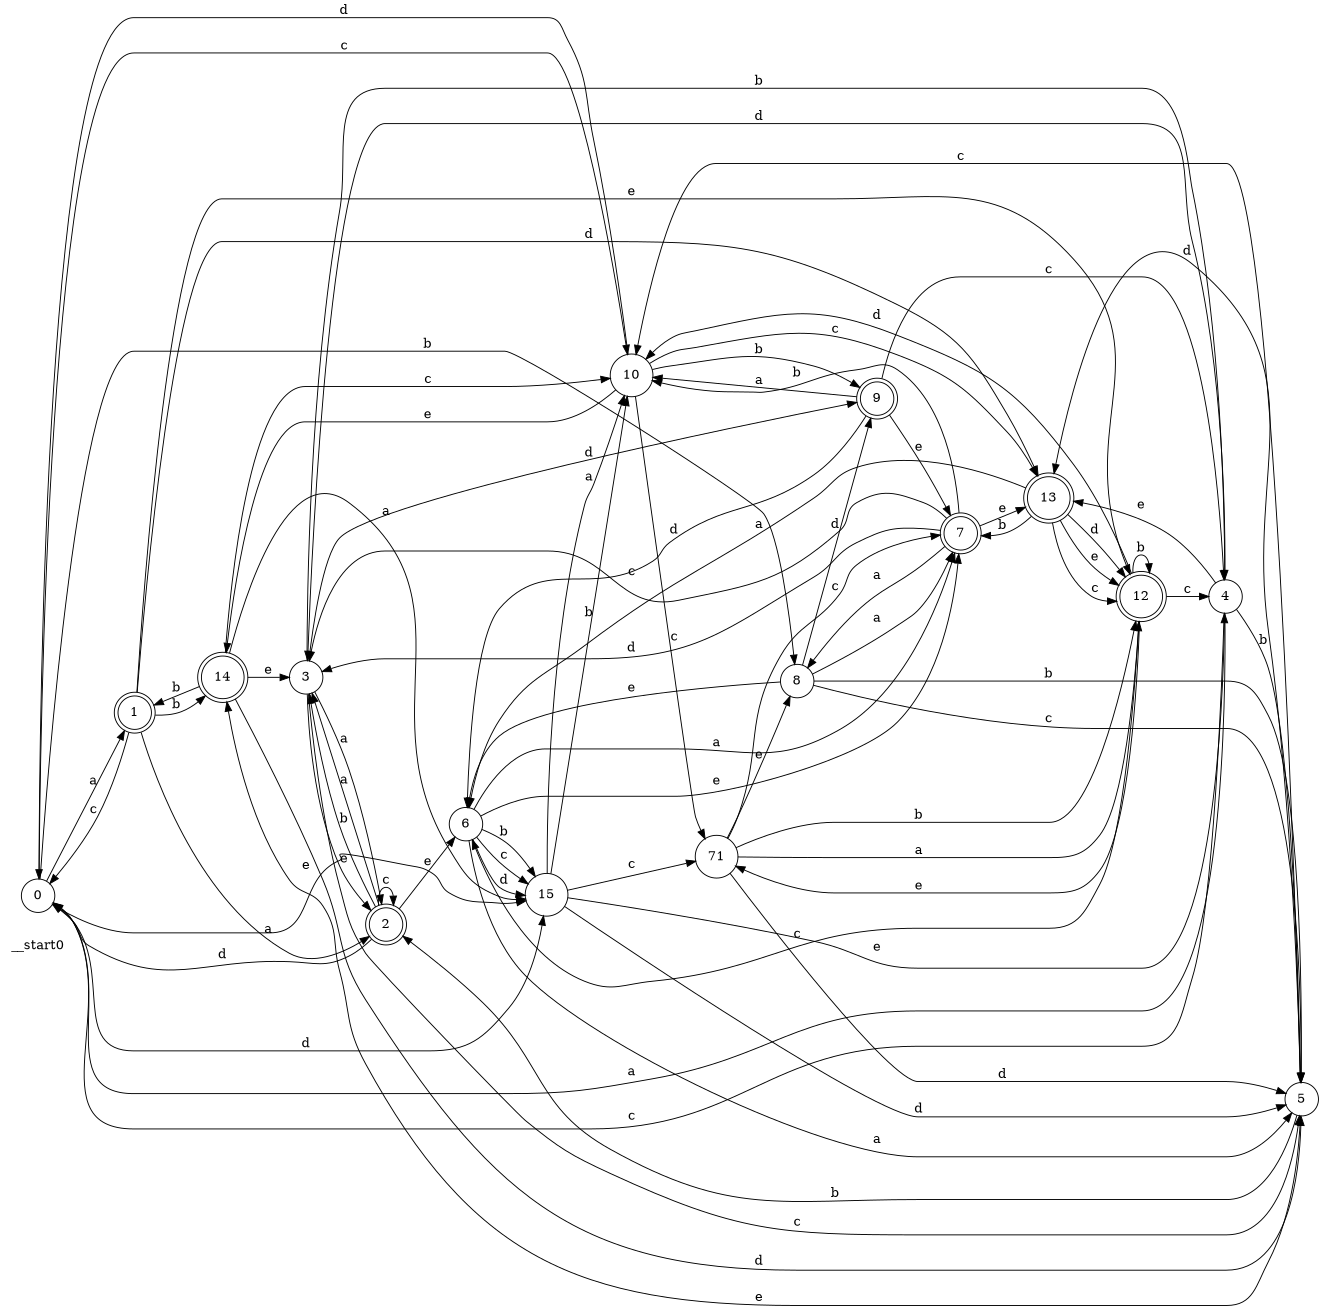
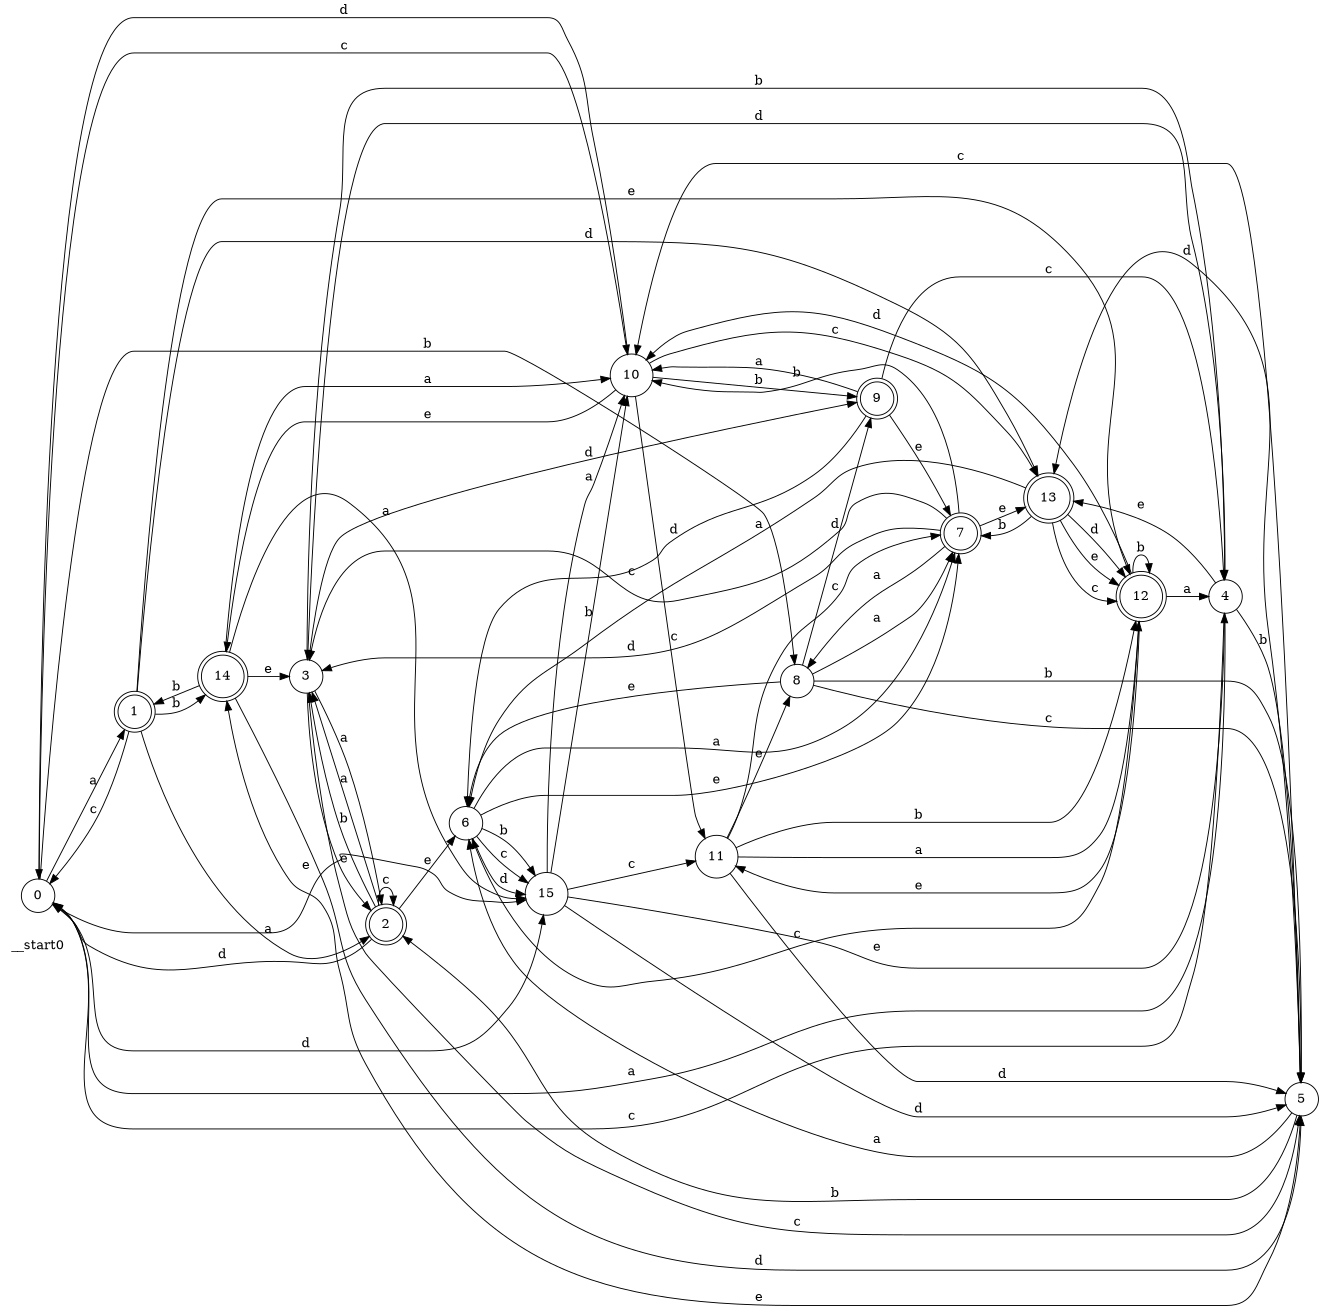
(428, 380) -> (428, 380)
(1187, 590) -> (1187, 590)
(717, 857) -> (717, 857)
(818, 1135) -> (826, 1138)
